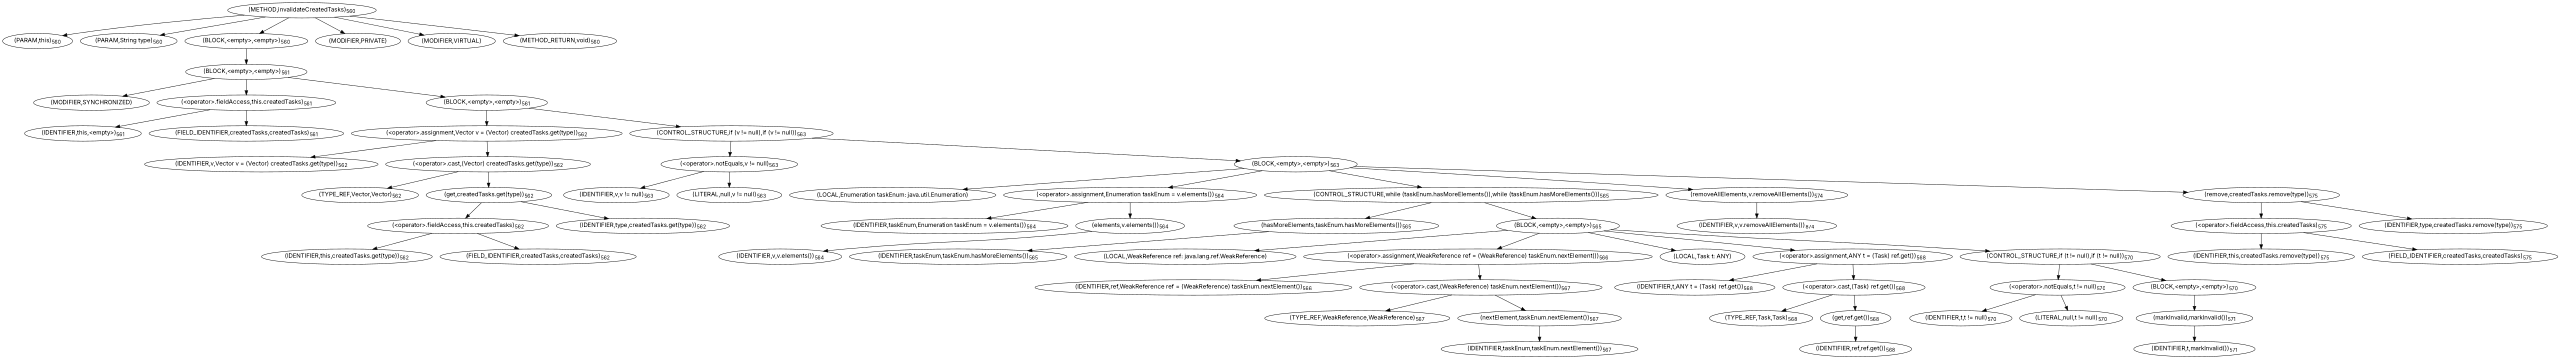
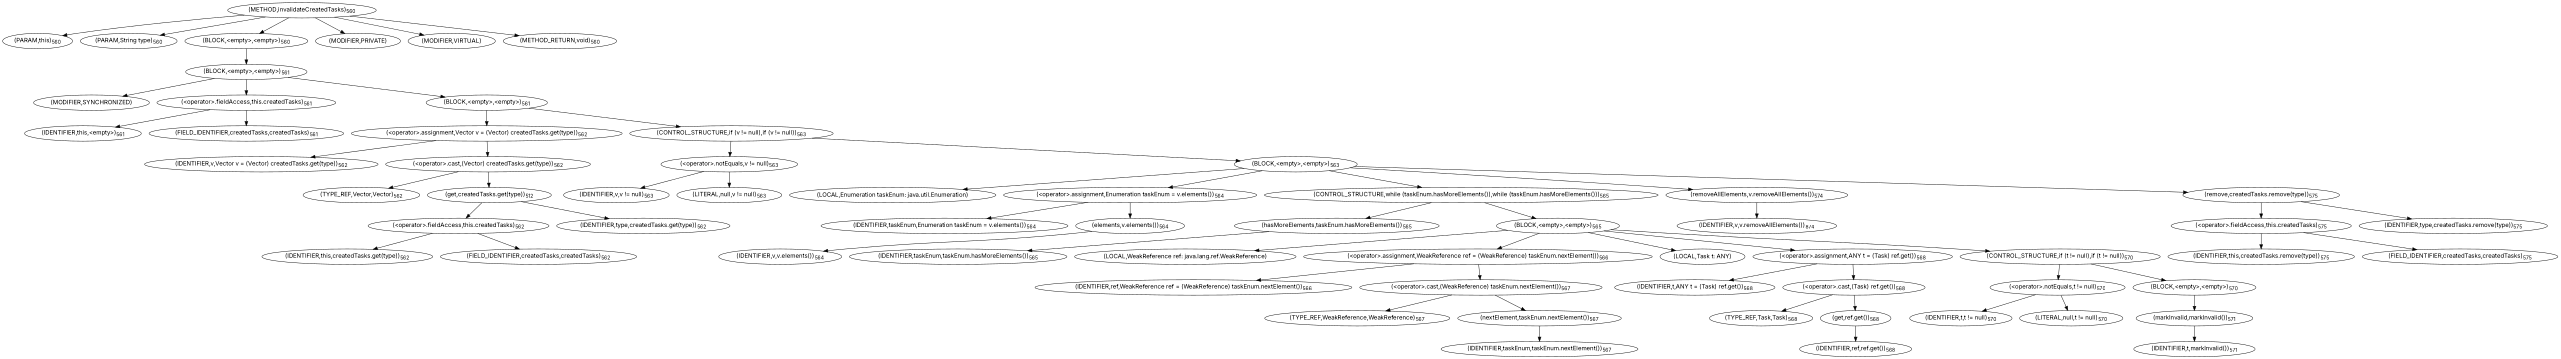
(529, 194) -> (530, 194)
